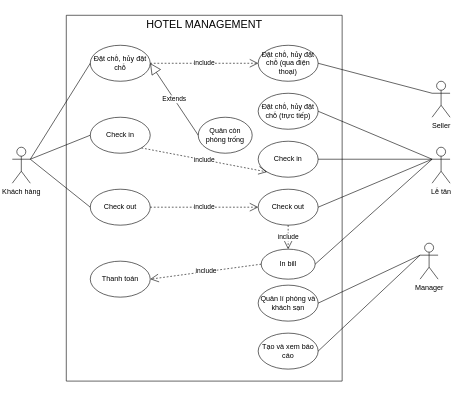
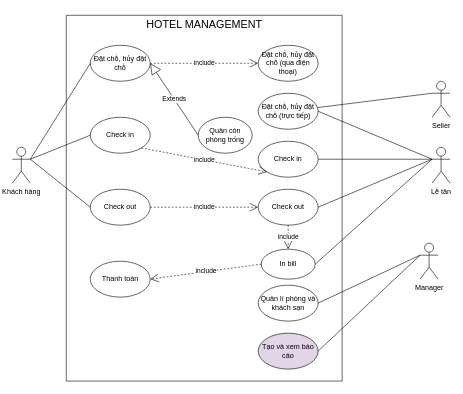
(375, 78) -> (374, 101)
(288, 351) -> (288, 351)
